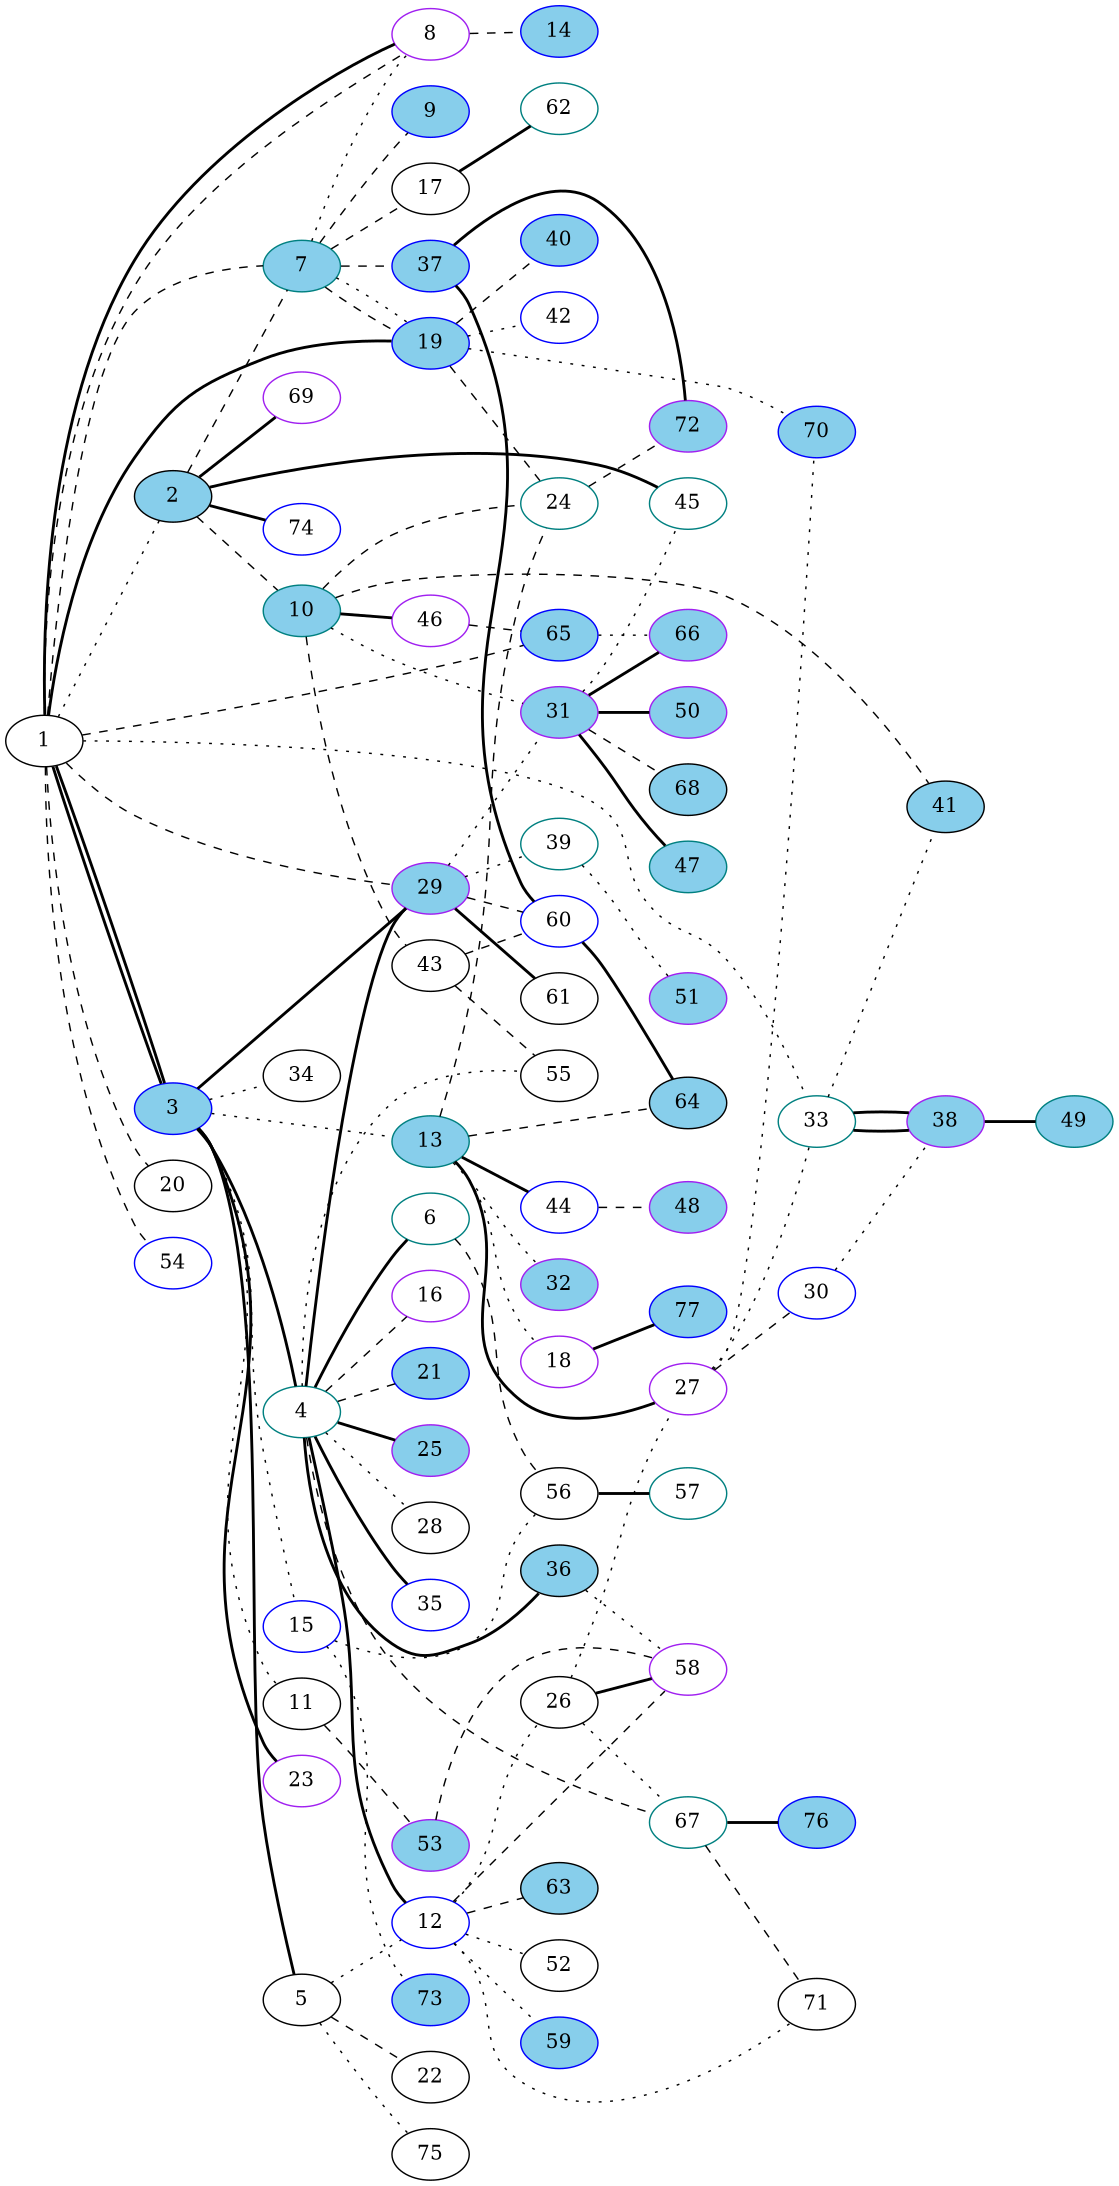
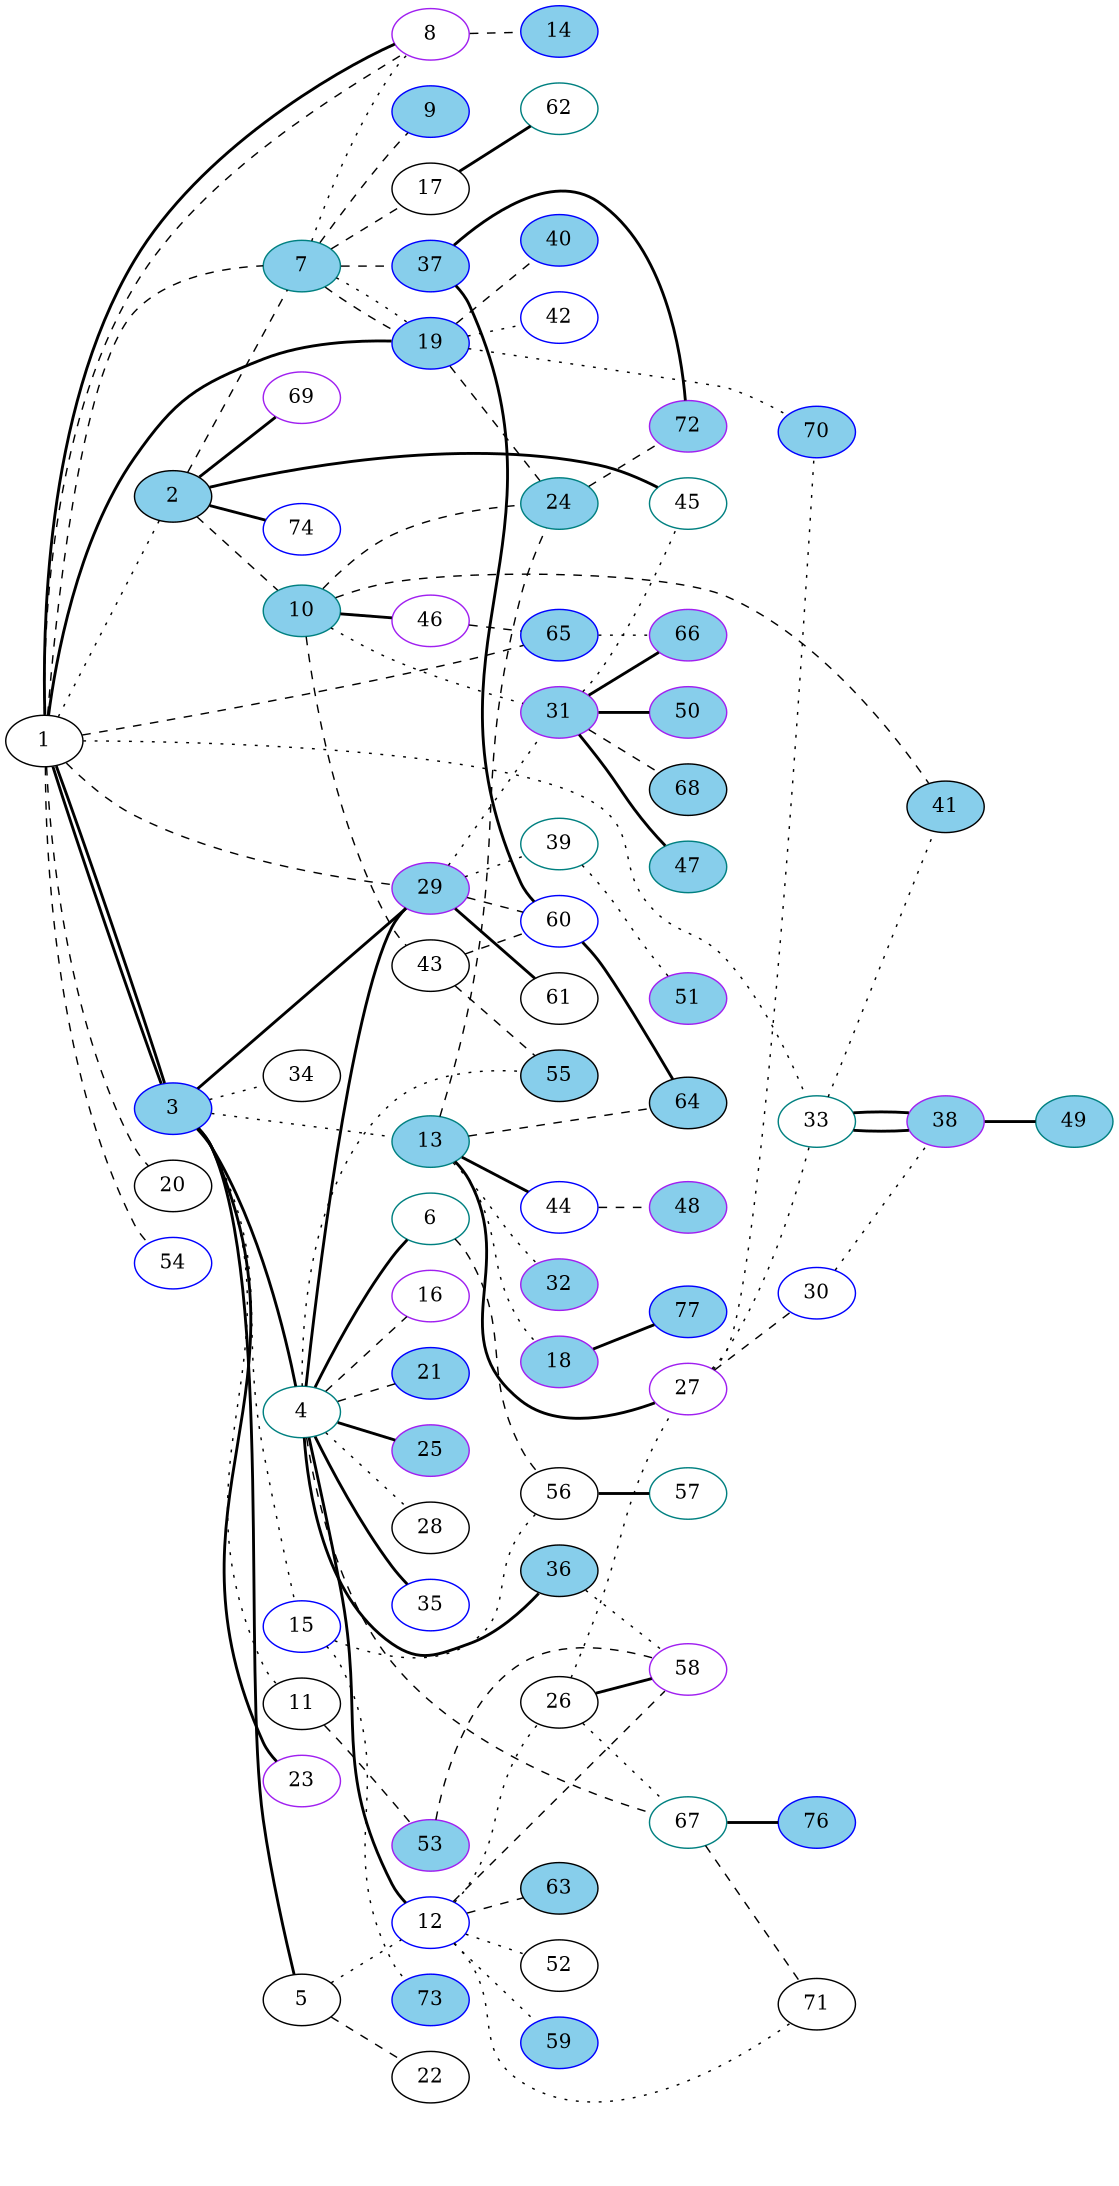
(559, 504) -> (559, 504)
(559, 1076) -> (559, 1076)
(559, 1362) -> (559, 1362)
(431, 2154) -> none
